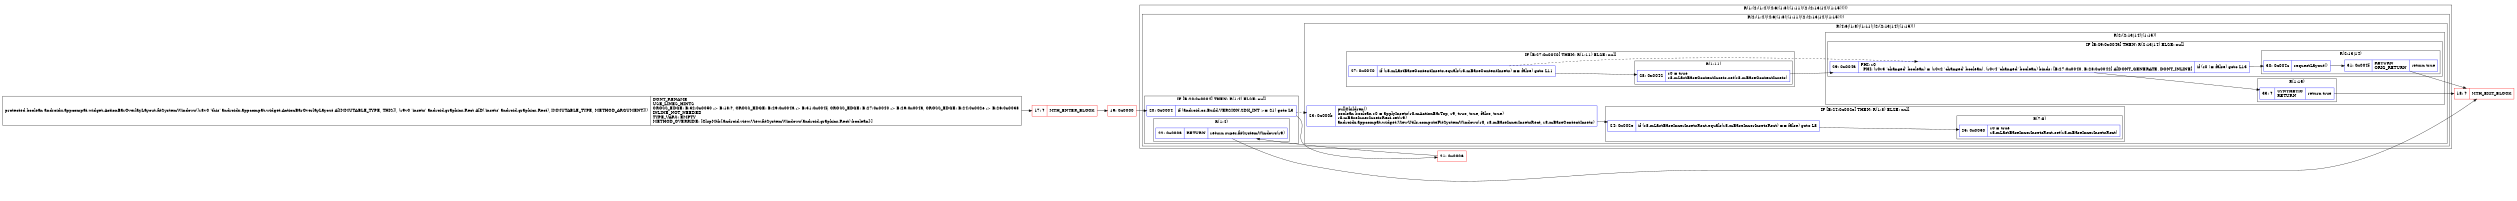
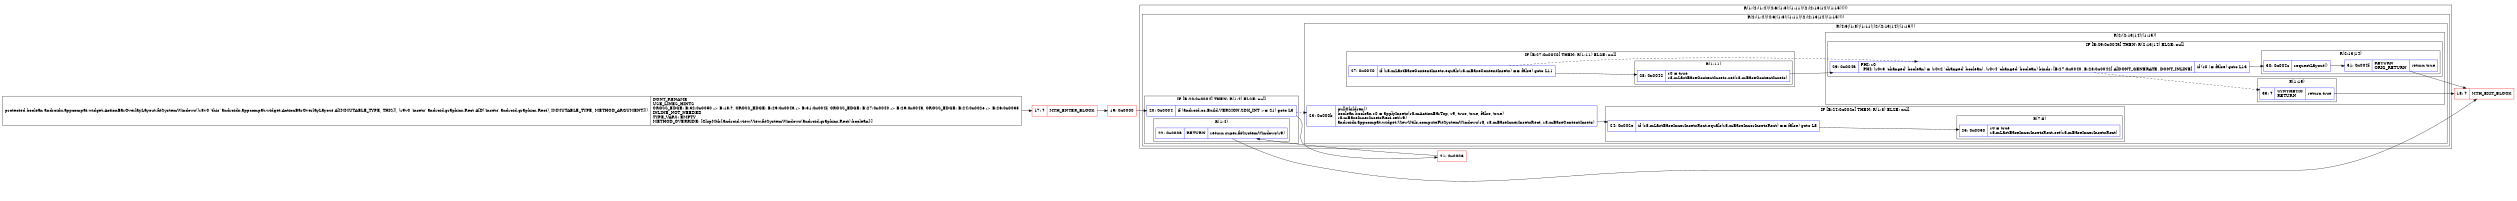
(2175, 81) -> (2175, 81)
